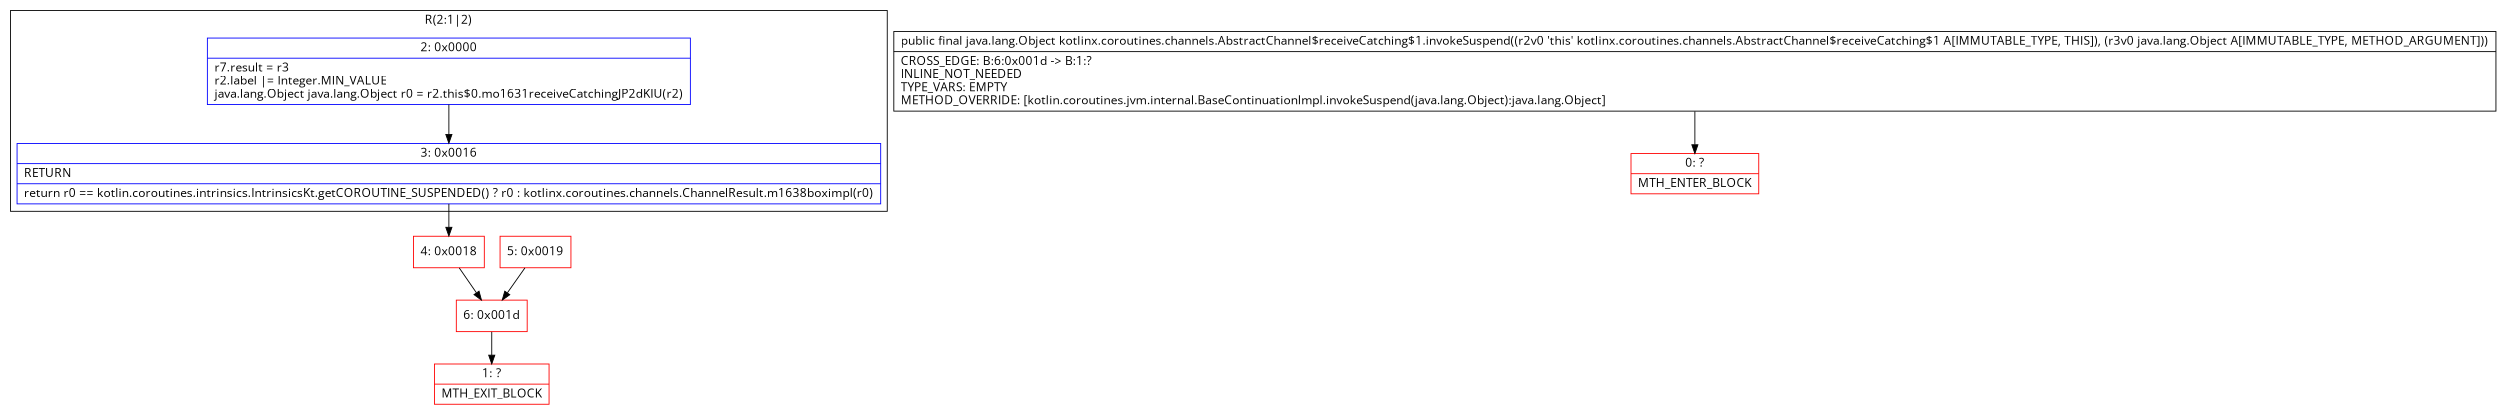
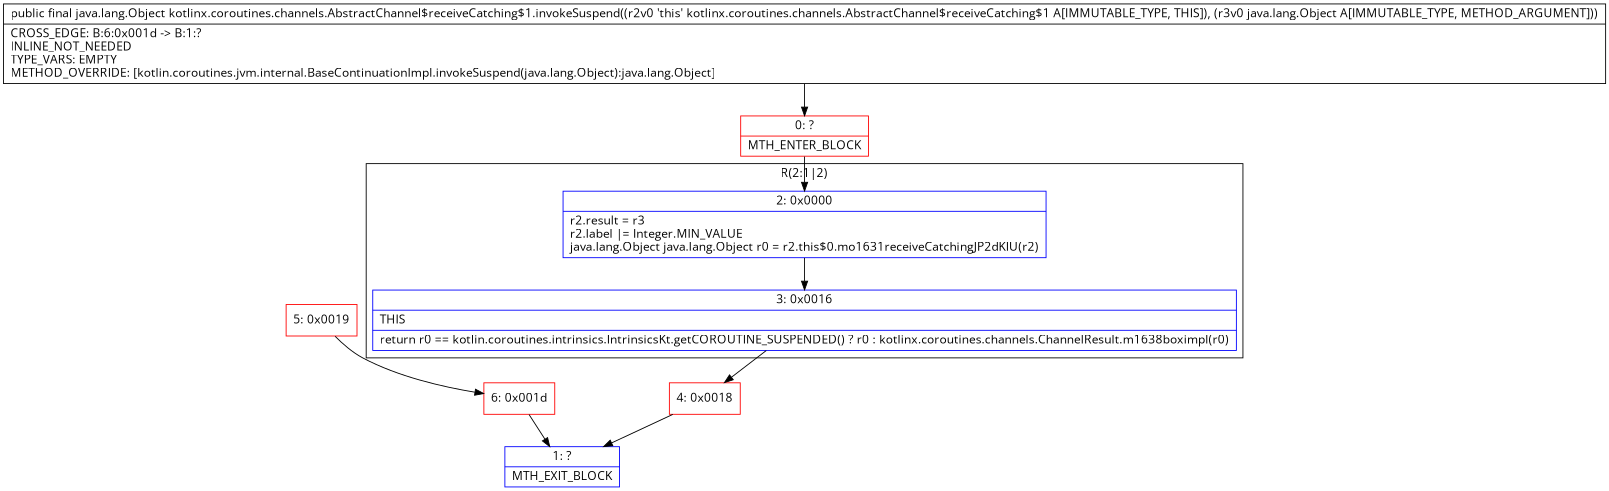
(252, 68) -> (608, 221)
none -> (805, 169)
(48, 173) -> (393, 320)
(468, 280) -> (642, 429)
(492, 384) -> (562, 467)
